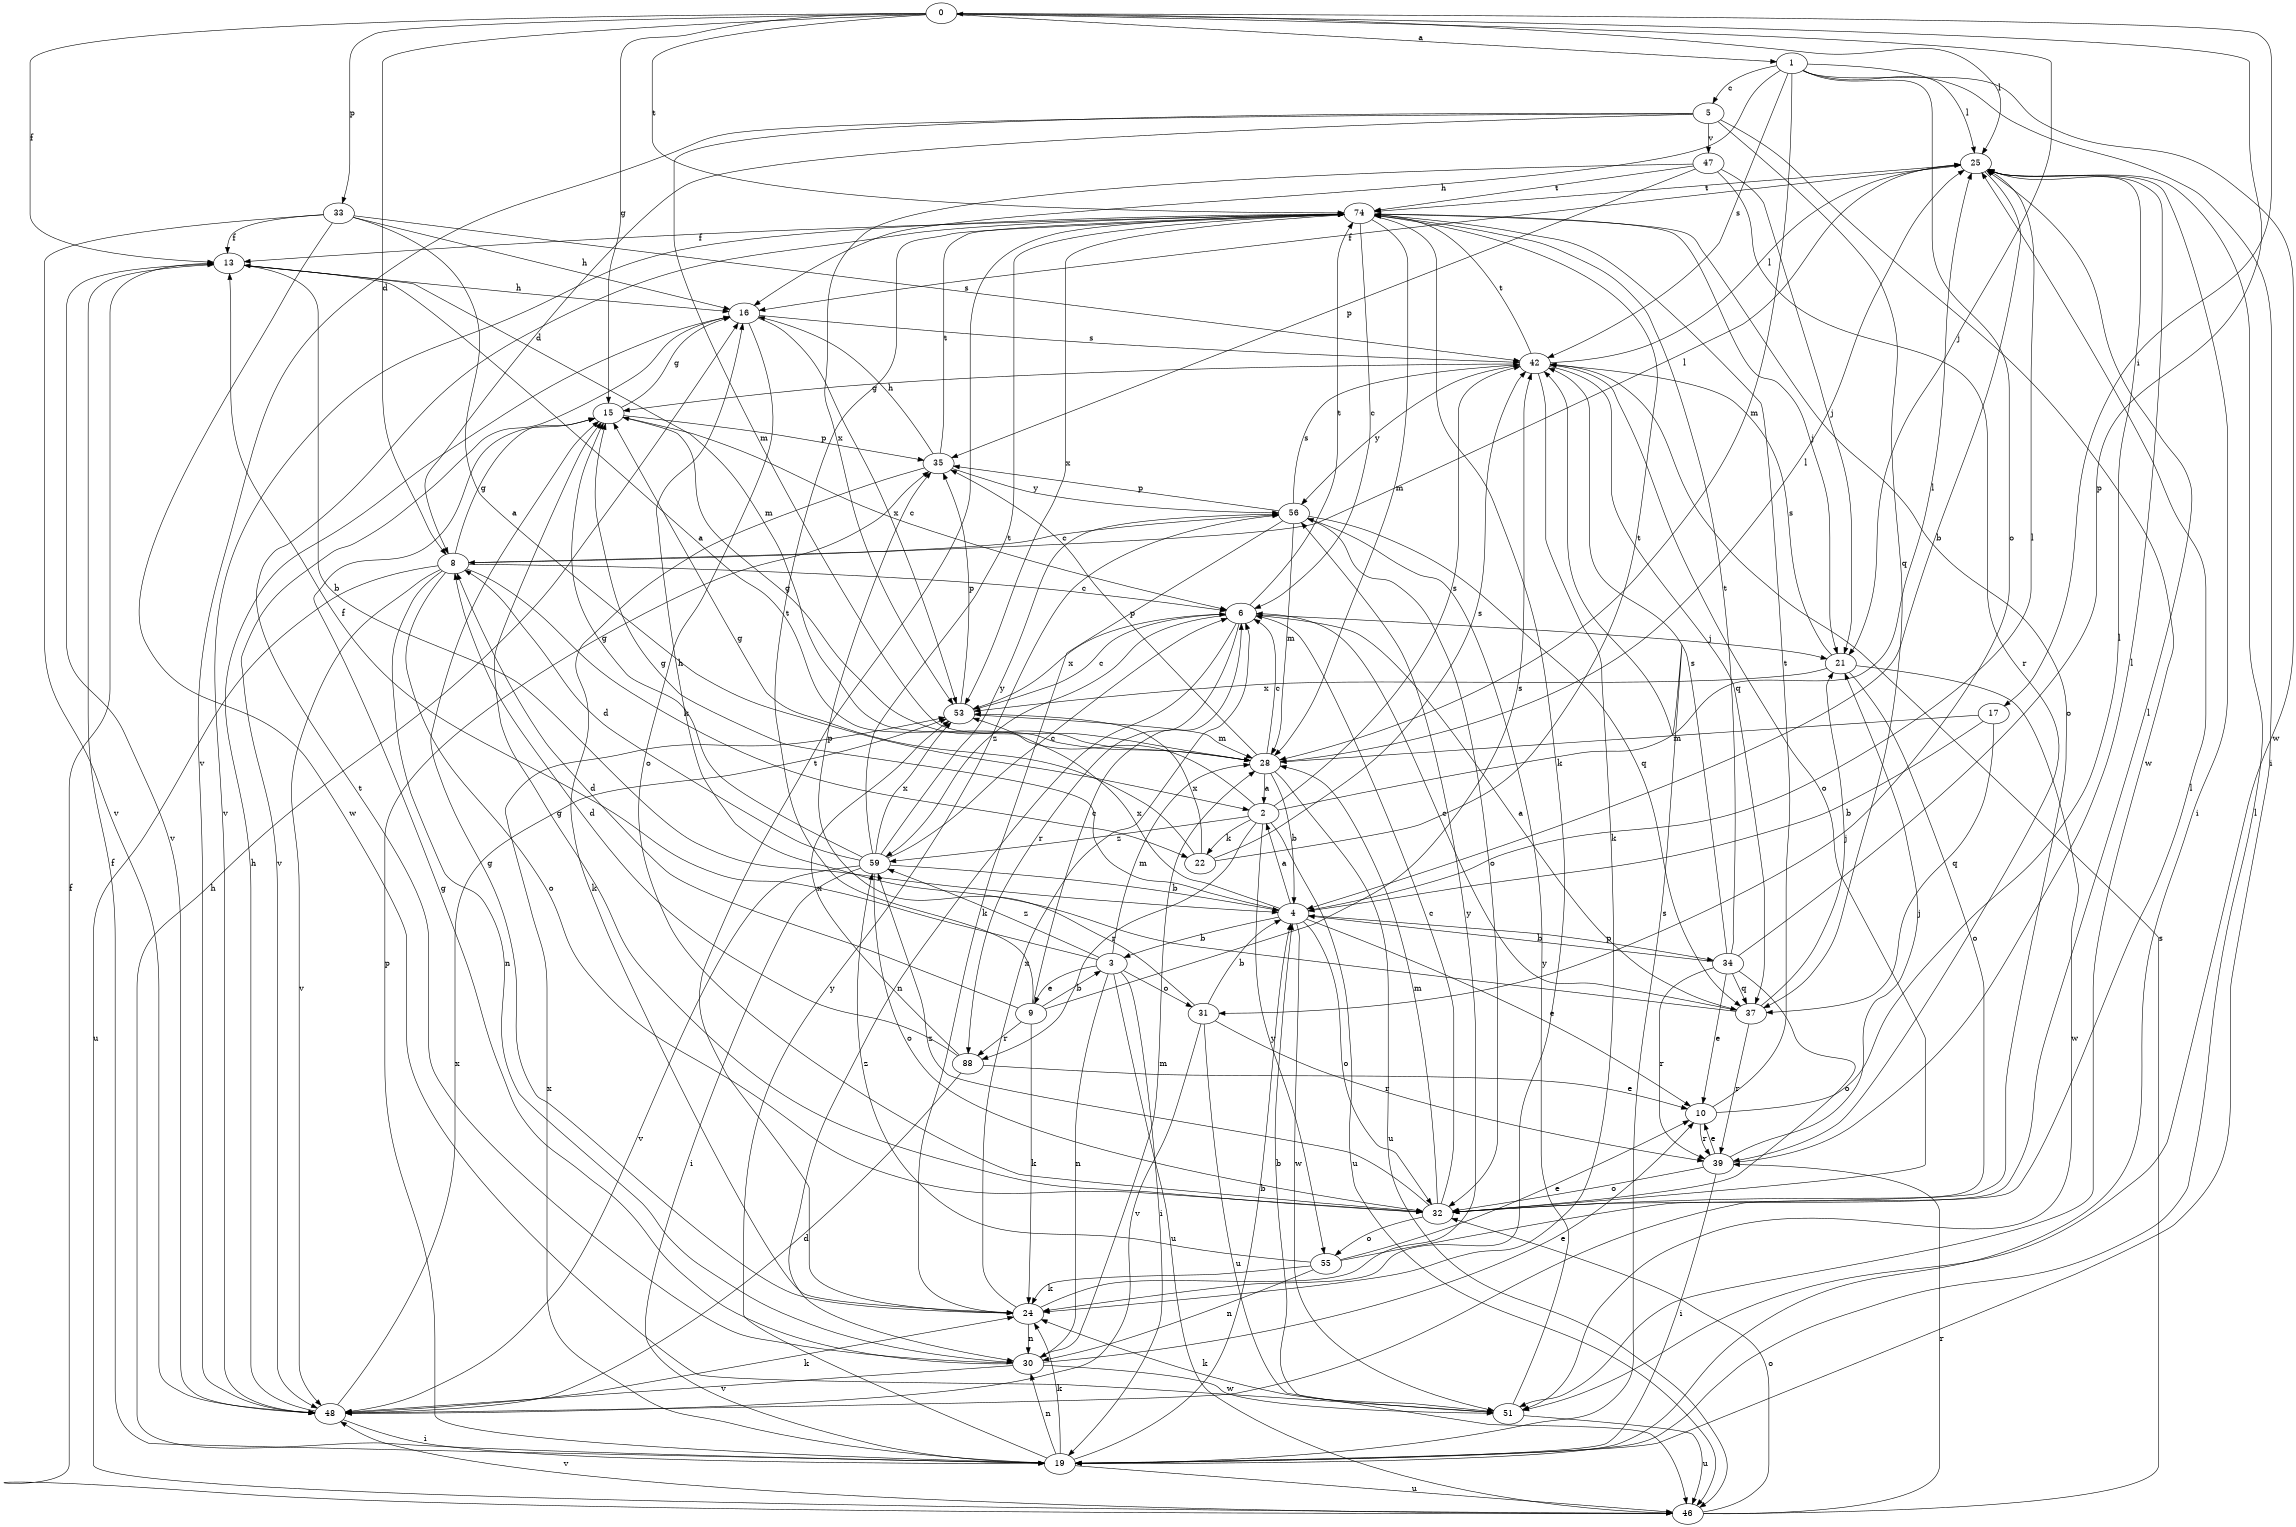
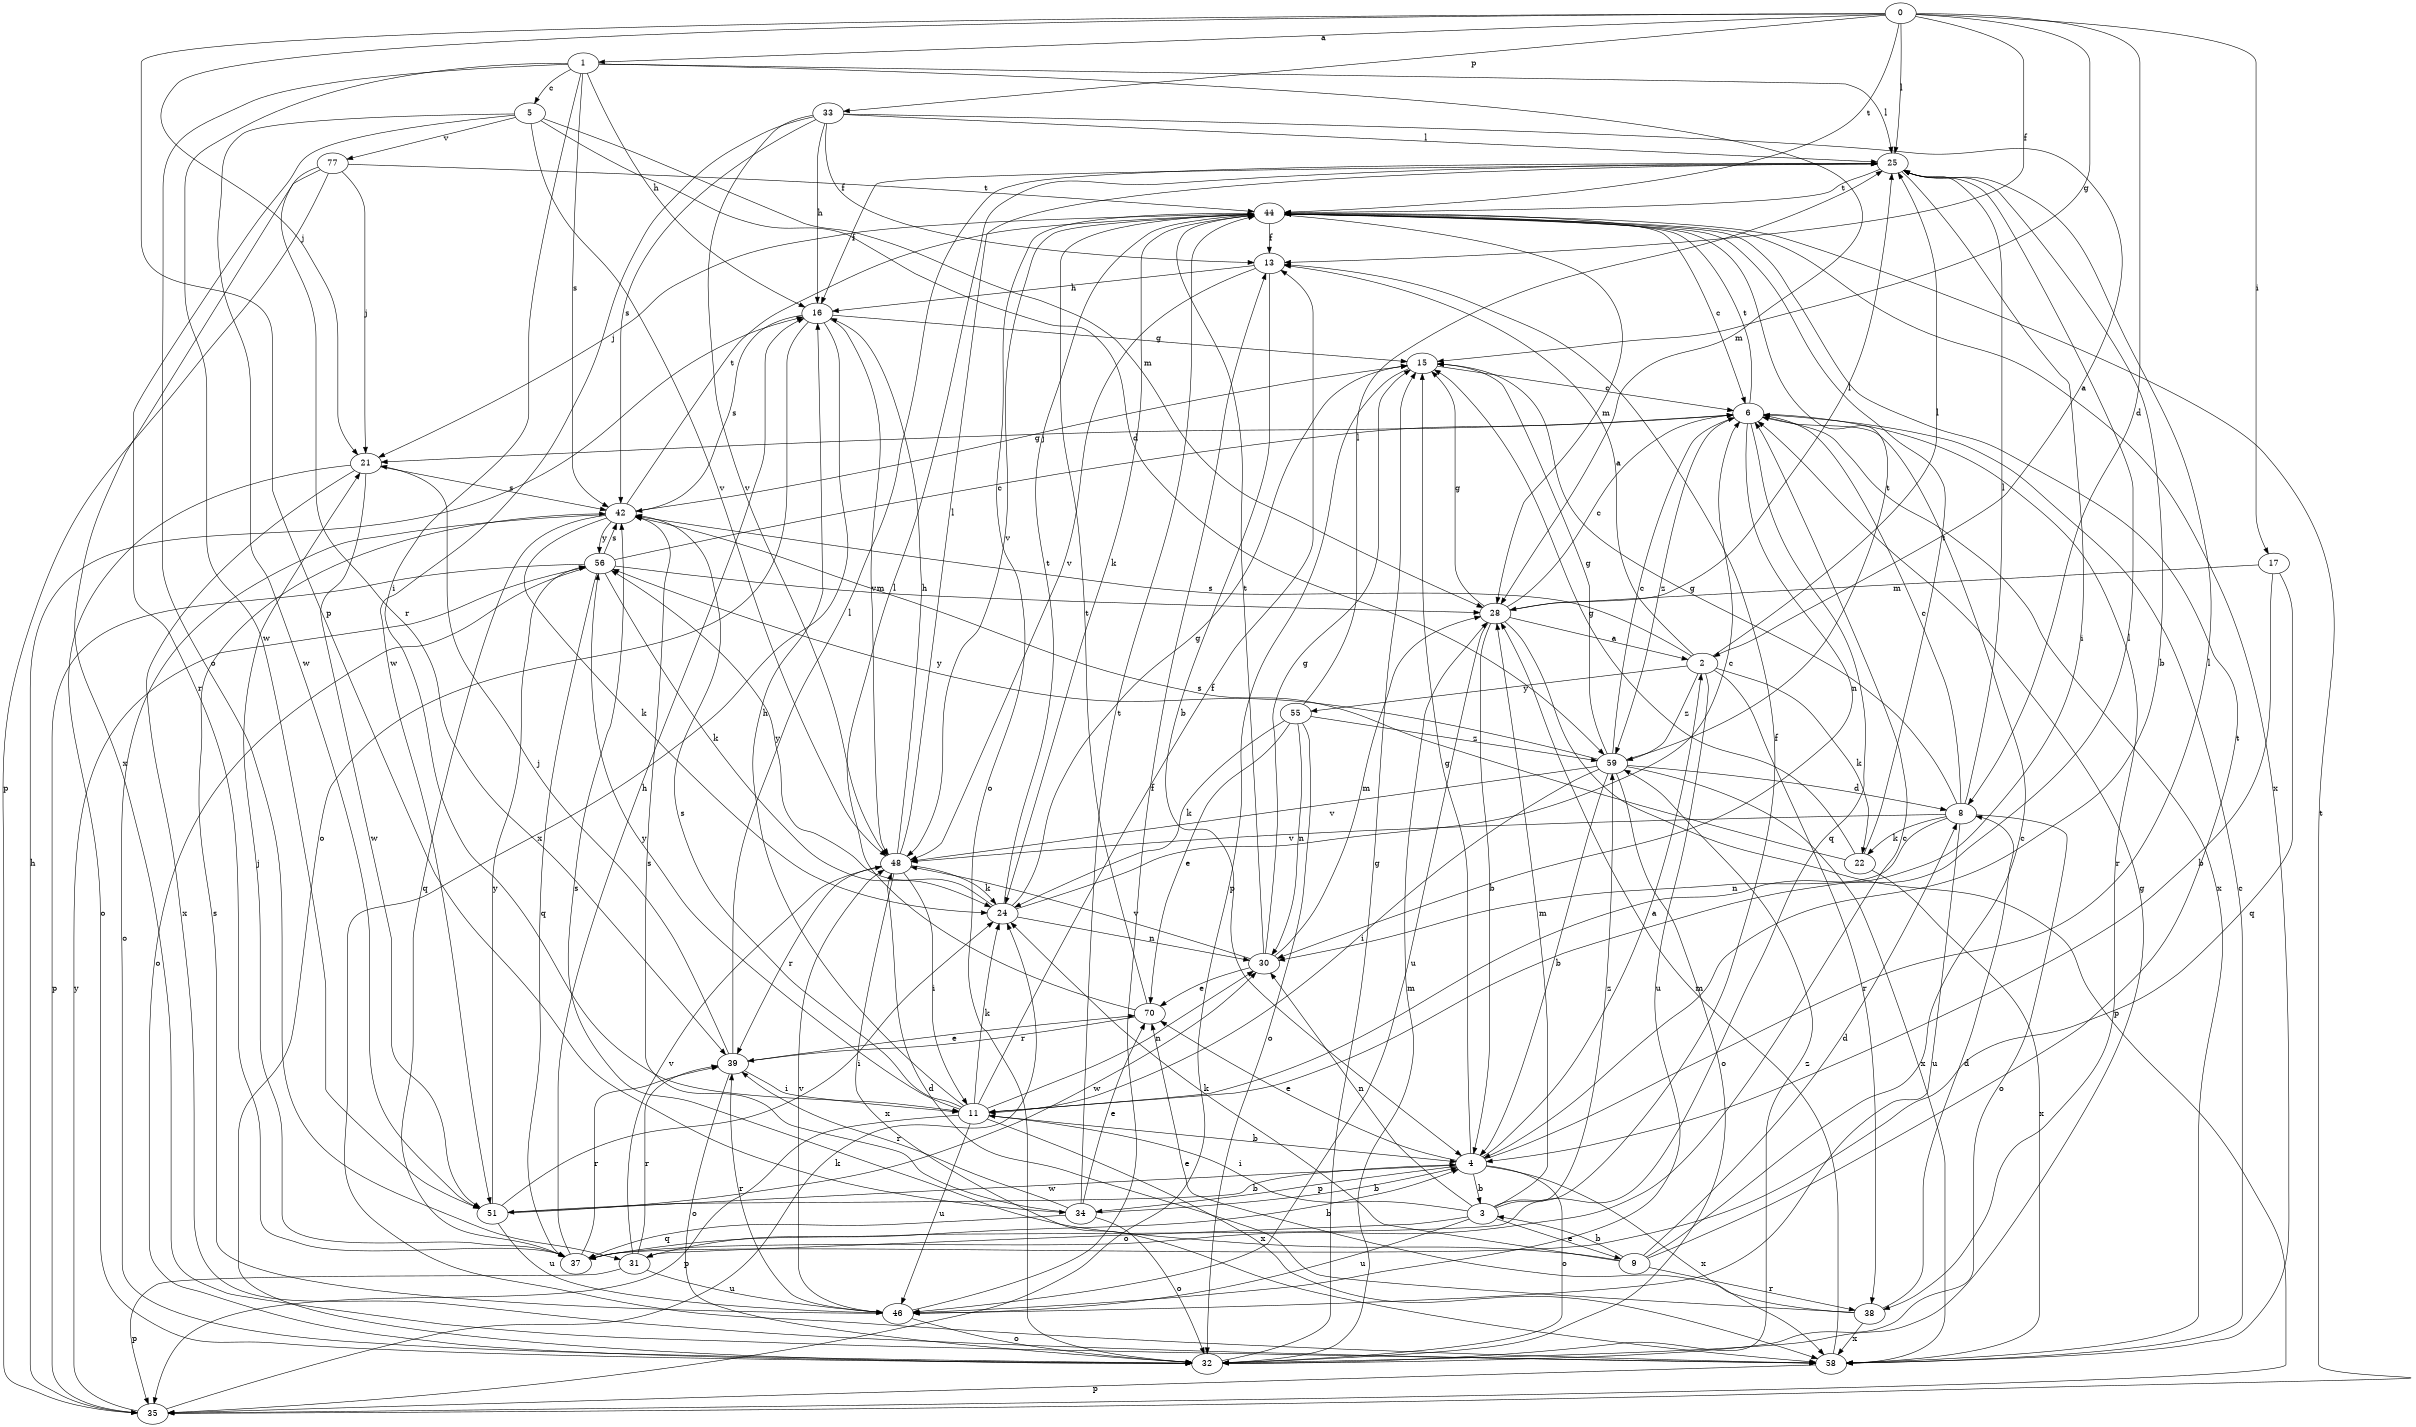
(2162, 48) -> (177, 55)
(955, 148) -> (1101, 343)
(1708, 163) -> (333, 163)
(1359, 213) -> (1269, 213)
(1754, 268) -> (1358, 138)
(670, 360) -> (1103, 337)
(1018, 542) -> (1167, 457)
(780, 550) -> none
(1905, 564) -> (200, 689)
(959, 714) -> (1831, 1364)
(1521, 814) -> (1832, 839)
(1431, 914) -> (2142, 889)
none -> (795, 942)
(1027, 964) -> (1731, 664)
(968, 1064) -> (1870, 1314)
(1701, 1114) -> (1150, 1014)
(1379, 1229) -> (1267, 1036)
(1205, 1364) -> (859, 1064)
(1263, 1401) -> (903, 1164)
(1060, 1464) -> (974, 1114)
